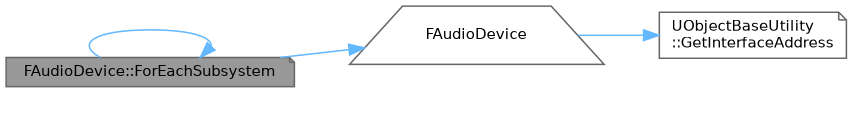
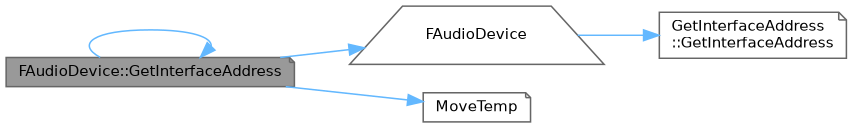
(753, 35) -> (753, 35)
(150, 72) -> (150, 72)
none -> (477, 107)
